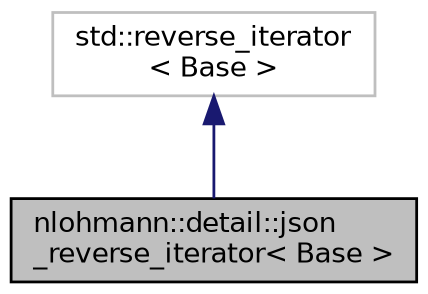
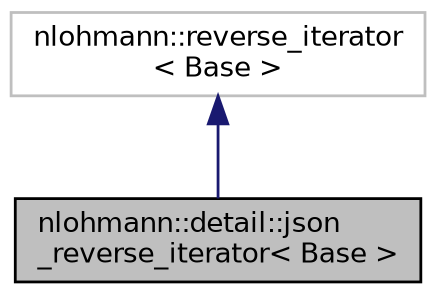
(214, 54) -> (218, 54)
